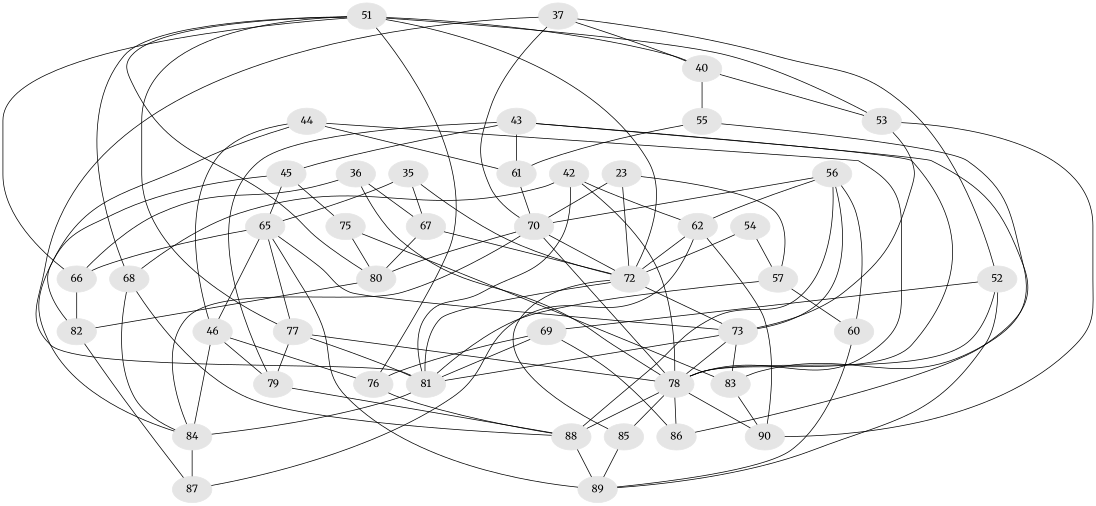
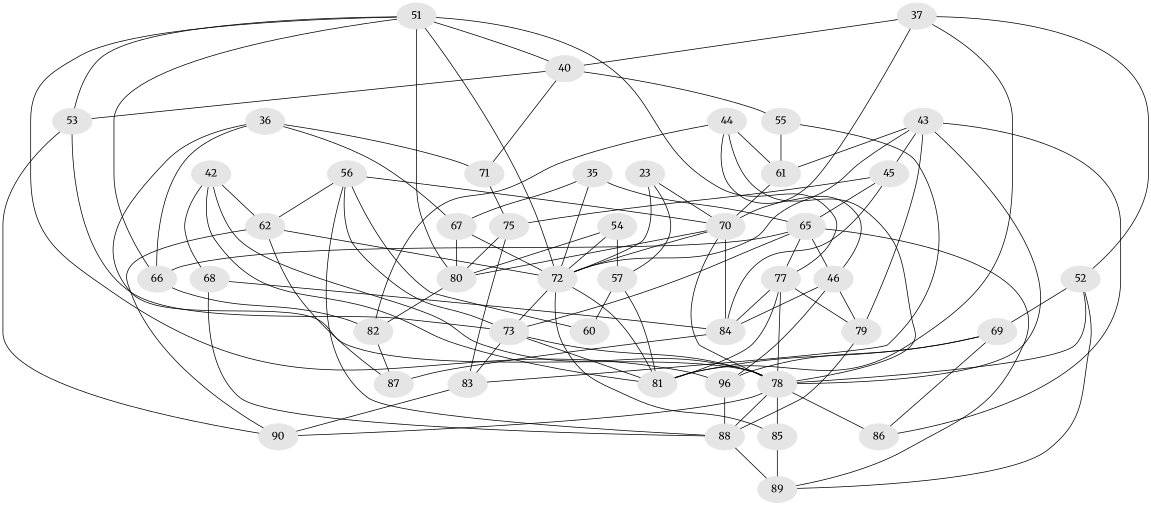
(121, 61) -> none
none -> (484, 174)
none -> (764, 231)
none -> (537, 253)
(373, 384) -> (725, 384)
(313, 419) -> (753, 305)
(780, 456) -> none
